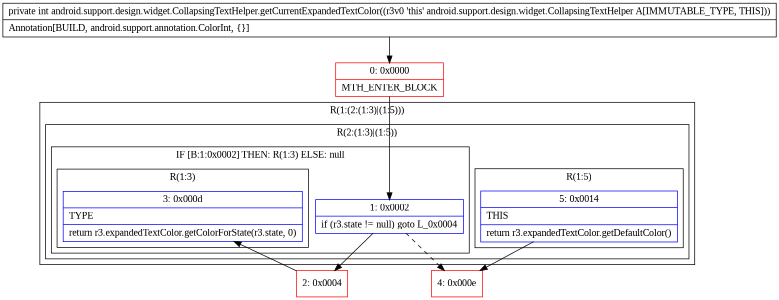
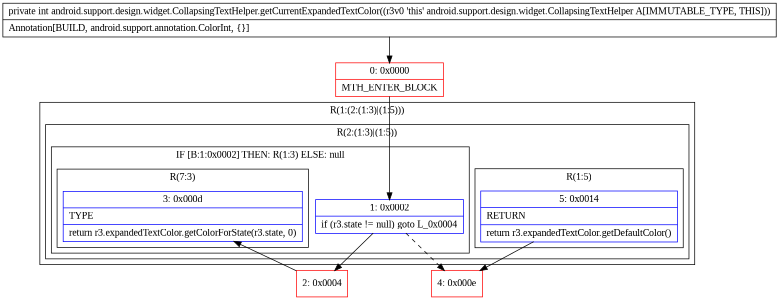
(183, 177) -> (183, 177)
(498, 216) -> (506, 216)
